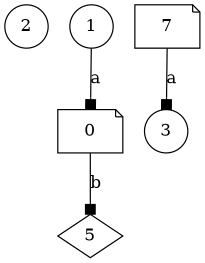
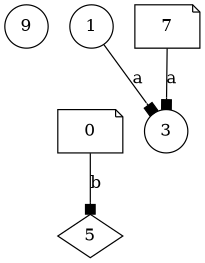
(26, 26) -> (26, 26)
(91, 73) -> (125, 74)
